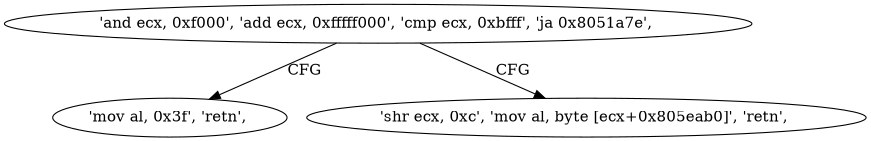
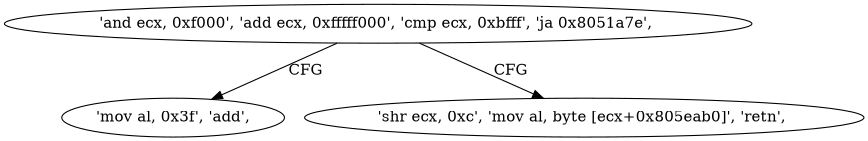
(170, 118) -> (173, 118)
